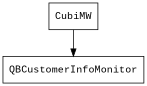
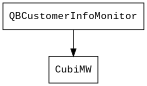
(73, 39) -> (73, 39)
